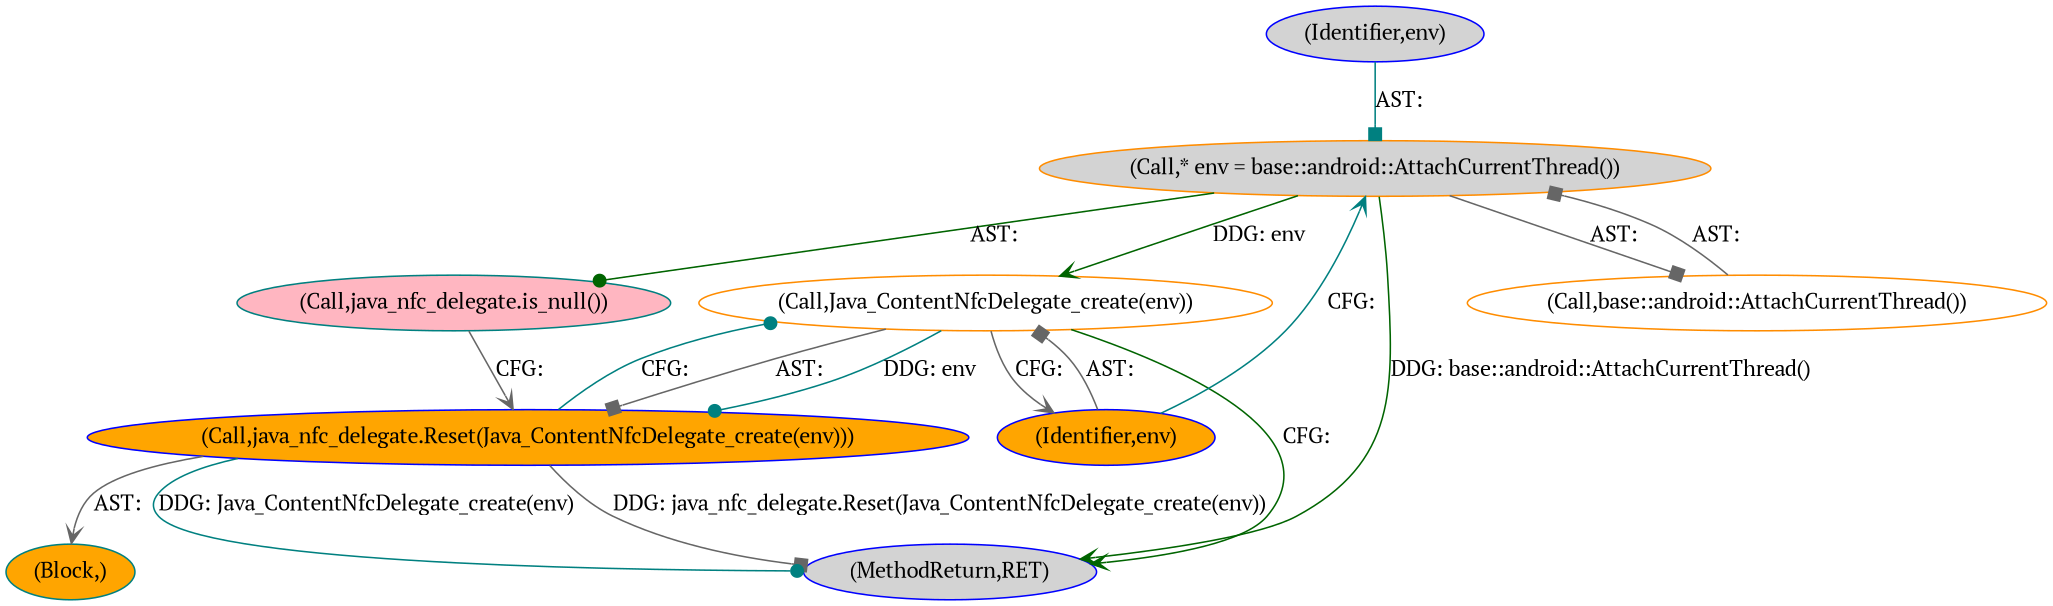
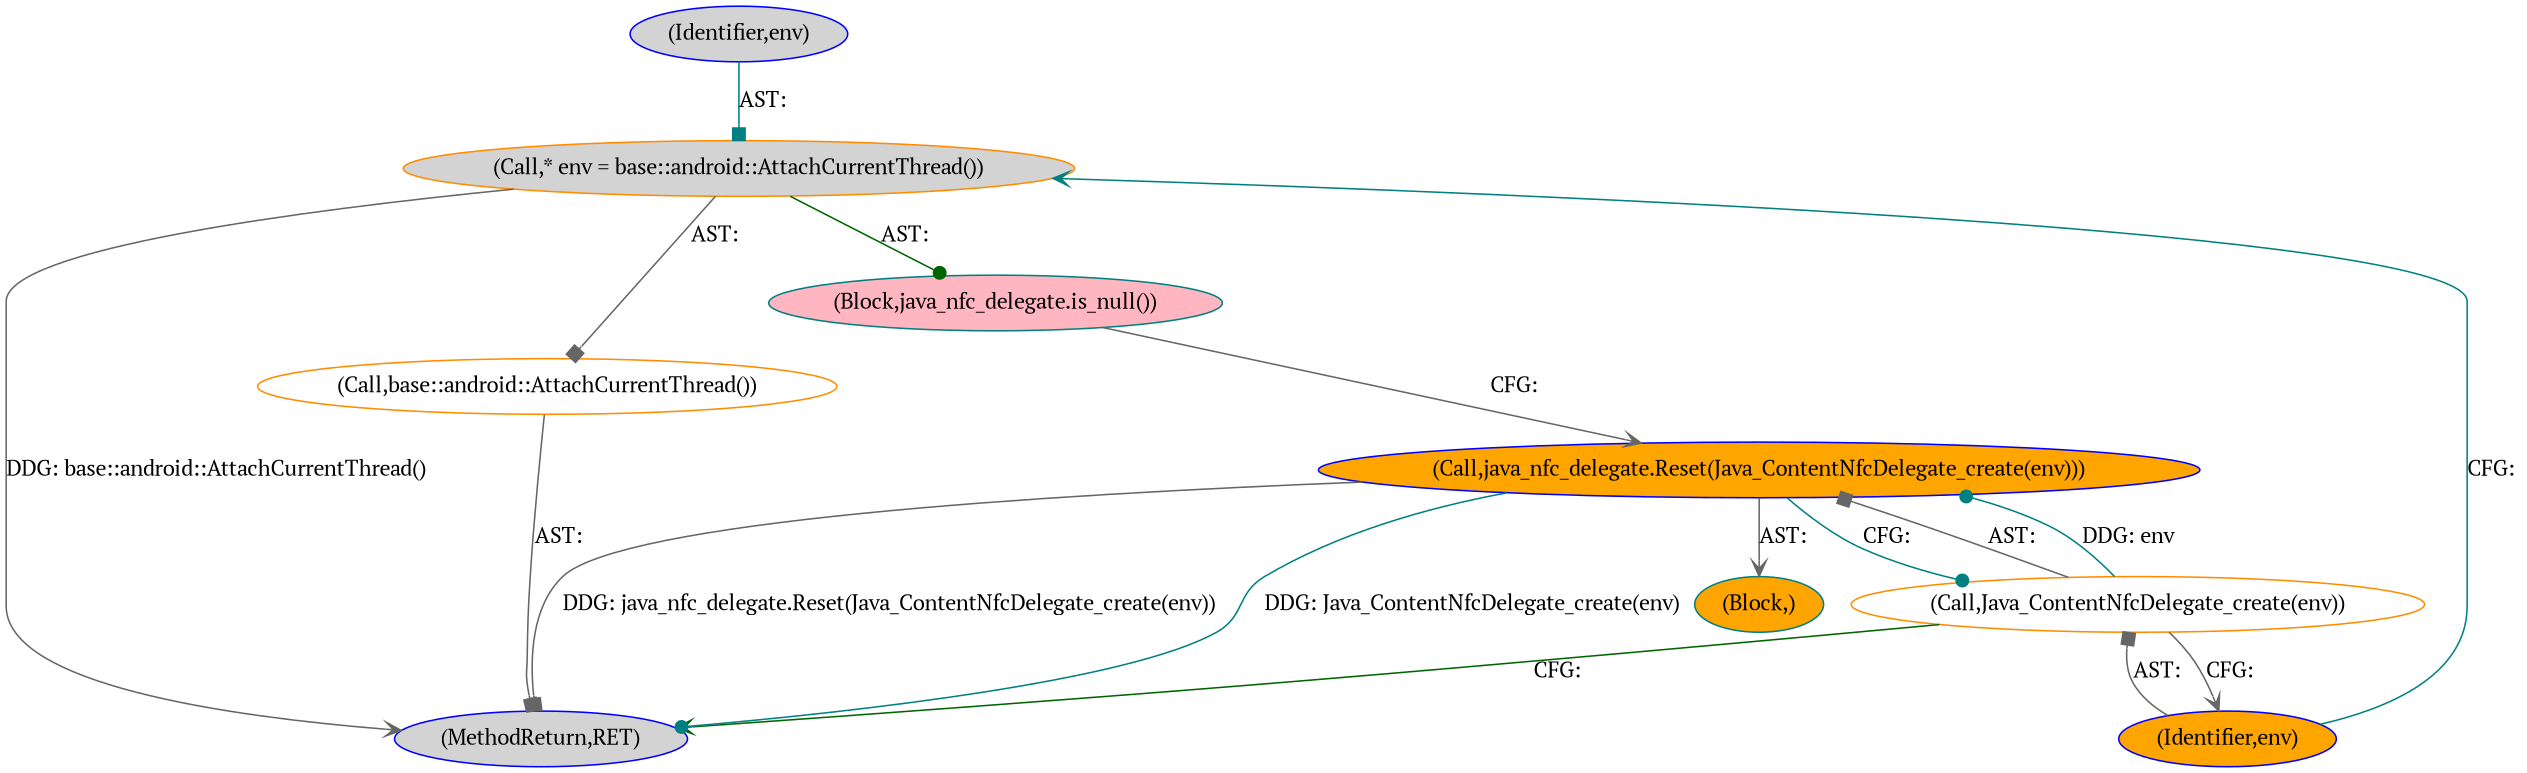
(1651, 225) -> (532, 555)
(1186, 233) -> none
(454, 303) -> (996, 303)
(1355, 470) -> (6, 398)
